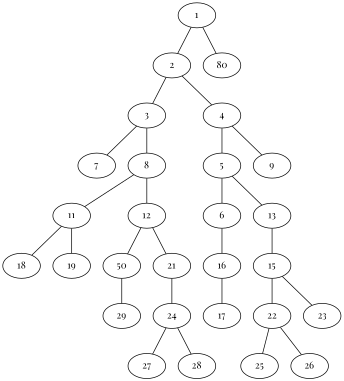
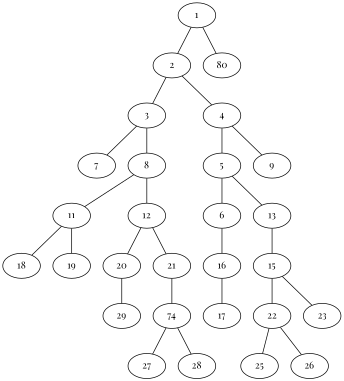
(122, 266) -> (122, 266)
(172, 316) -> (172, 316)
